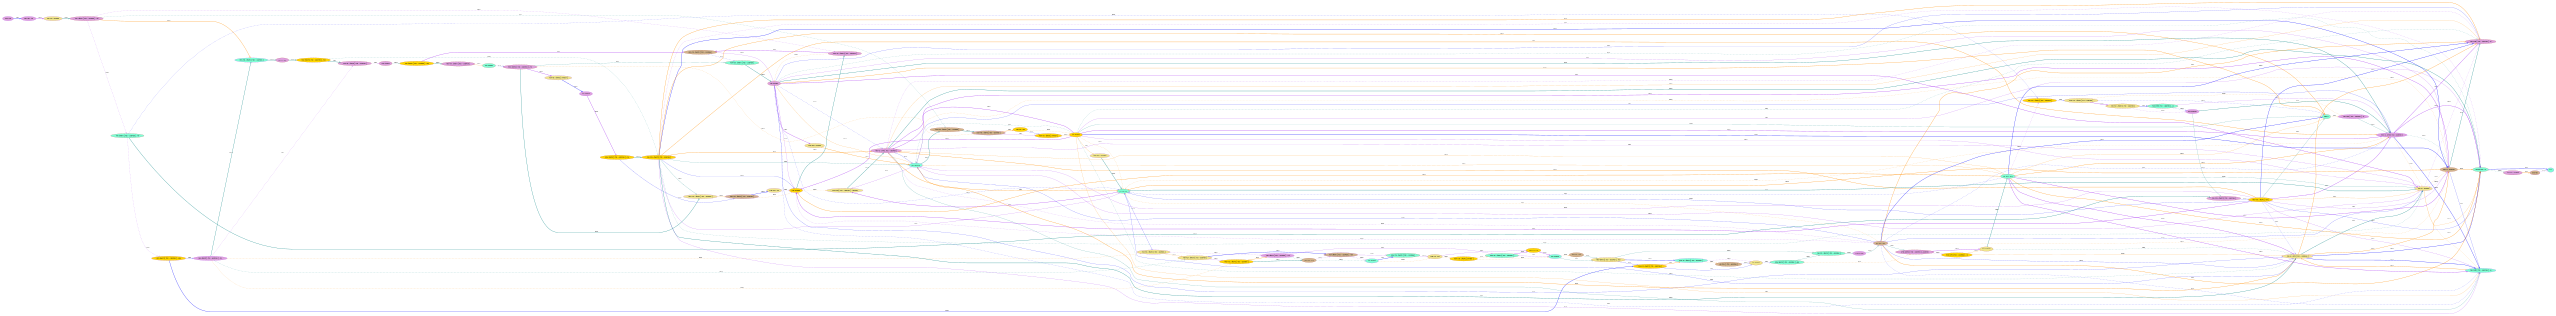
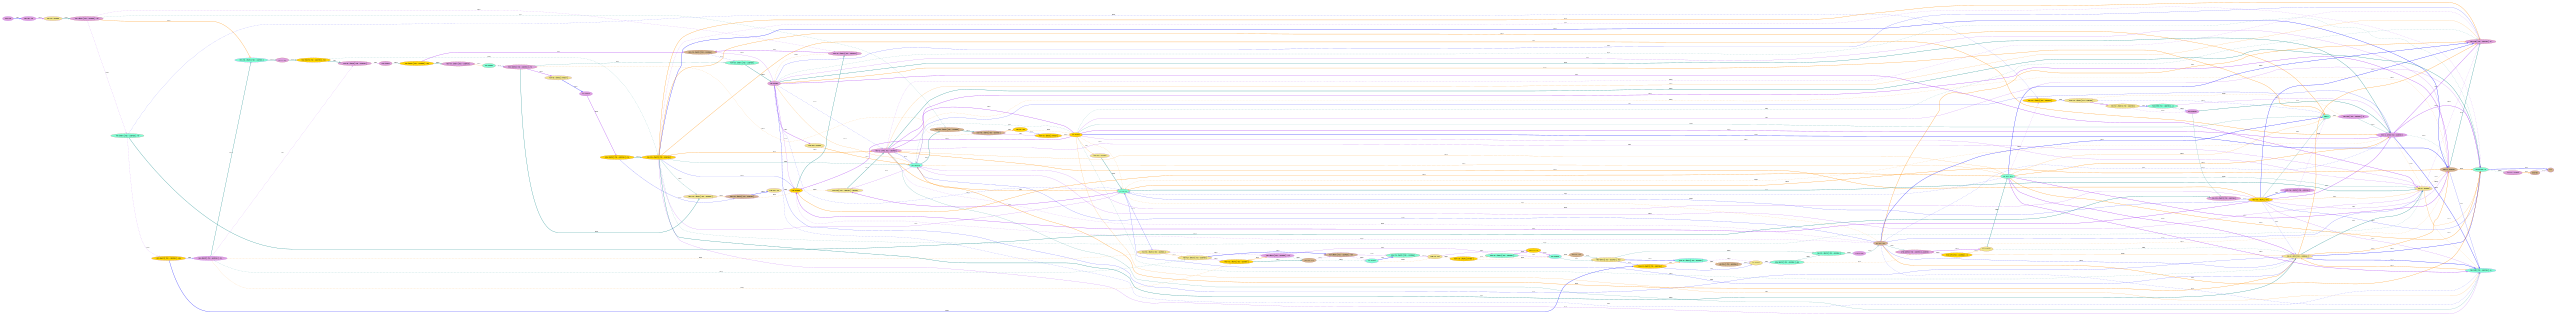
(2551, 170) -> (2551, 170)
none -> (2297, 190)
